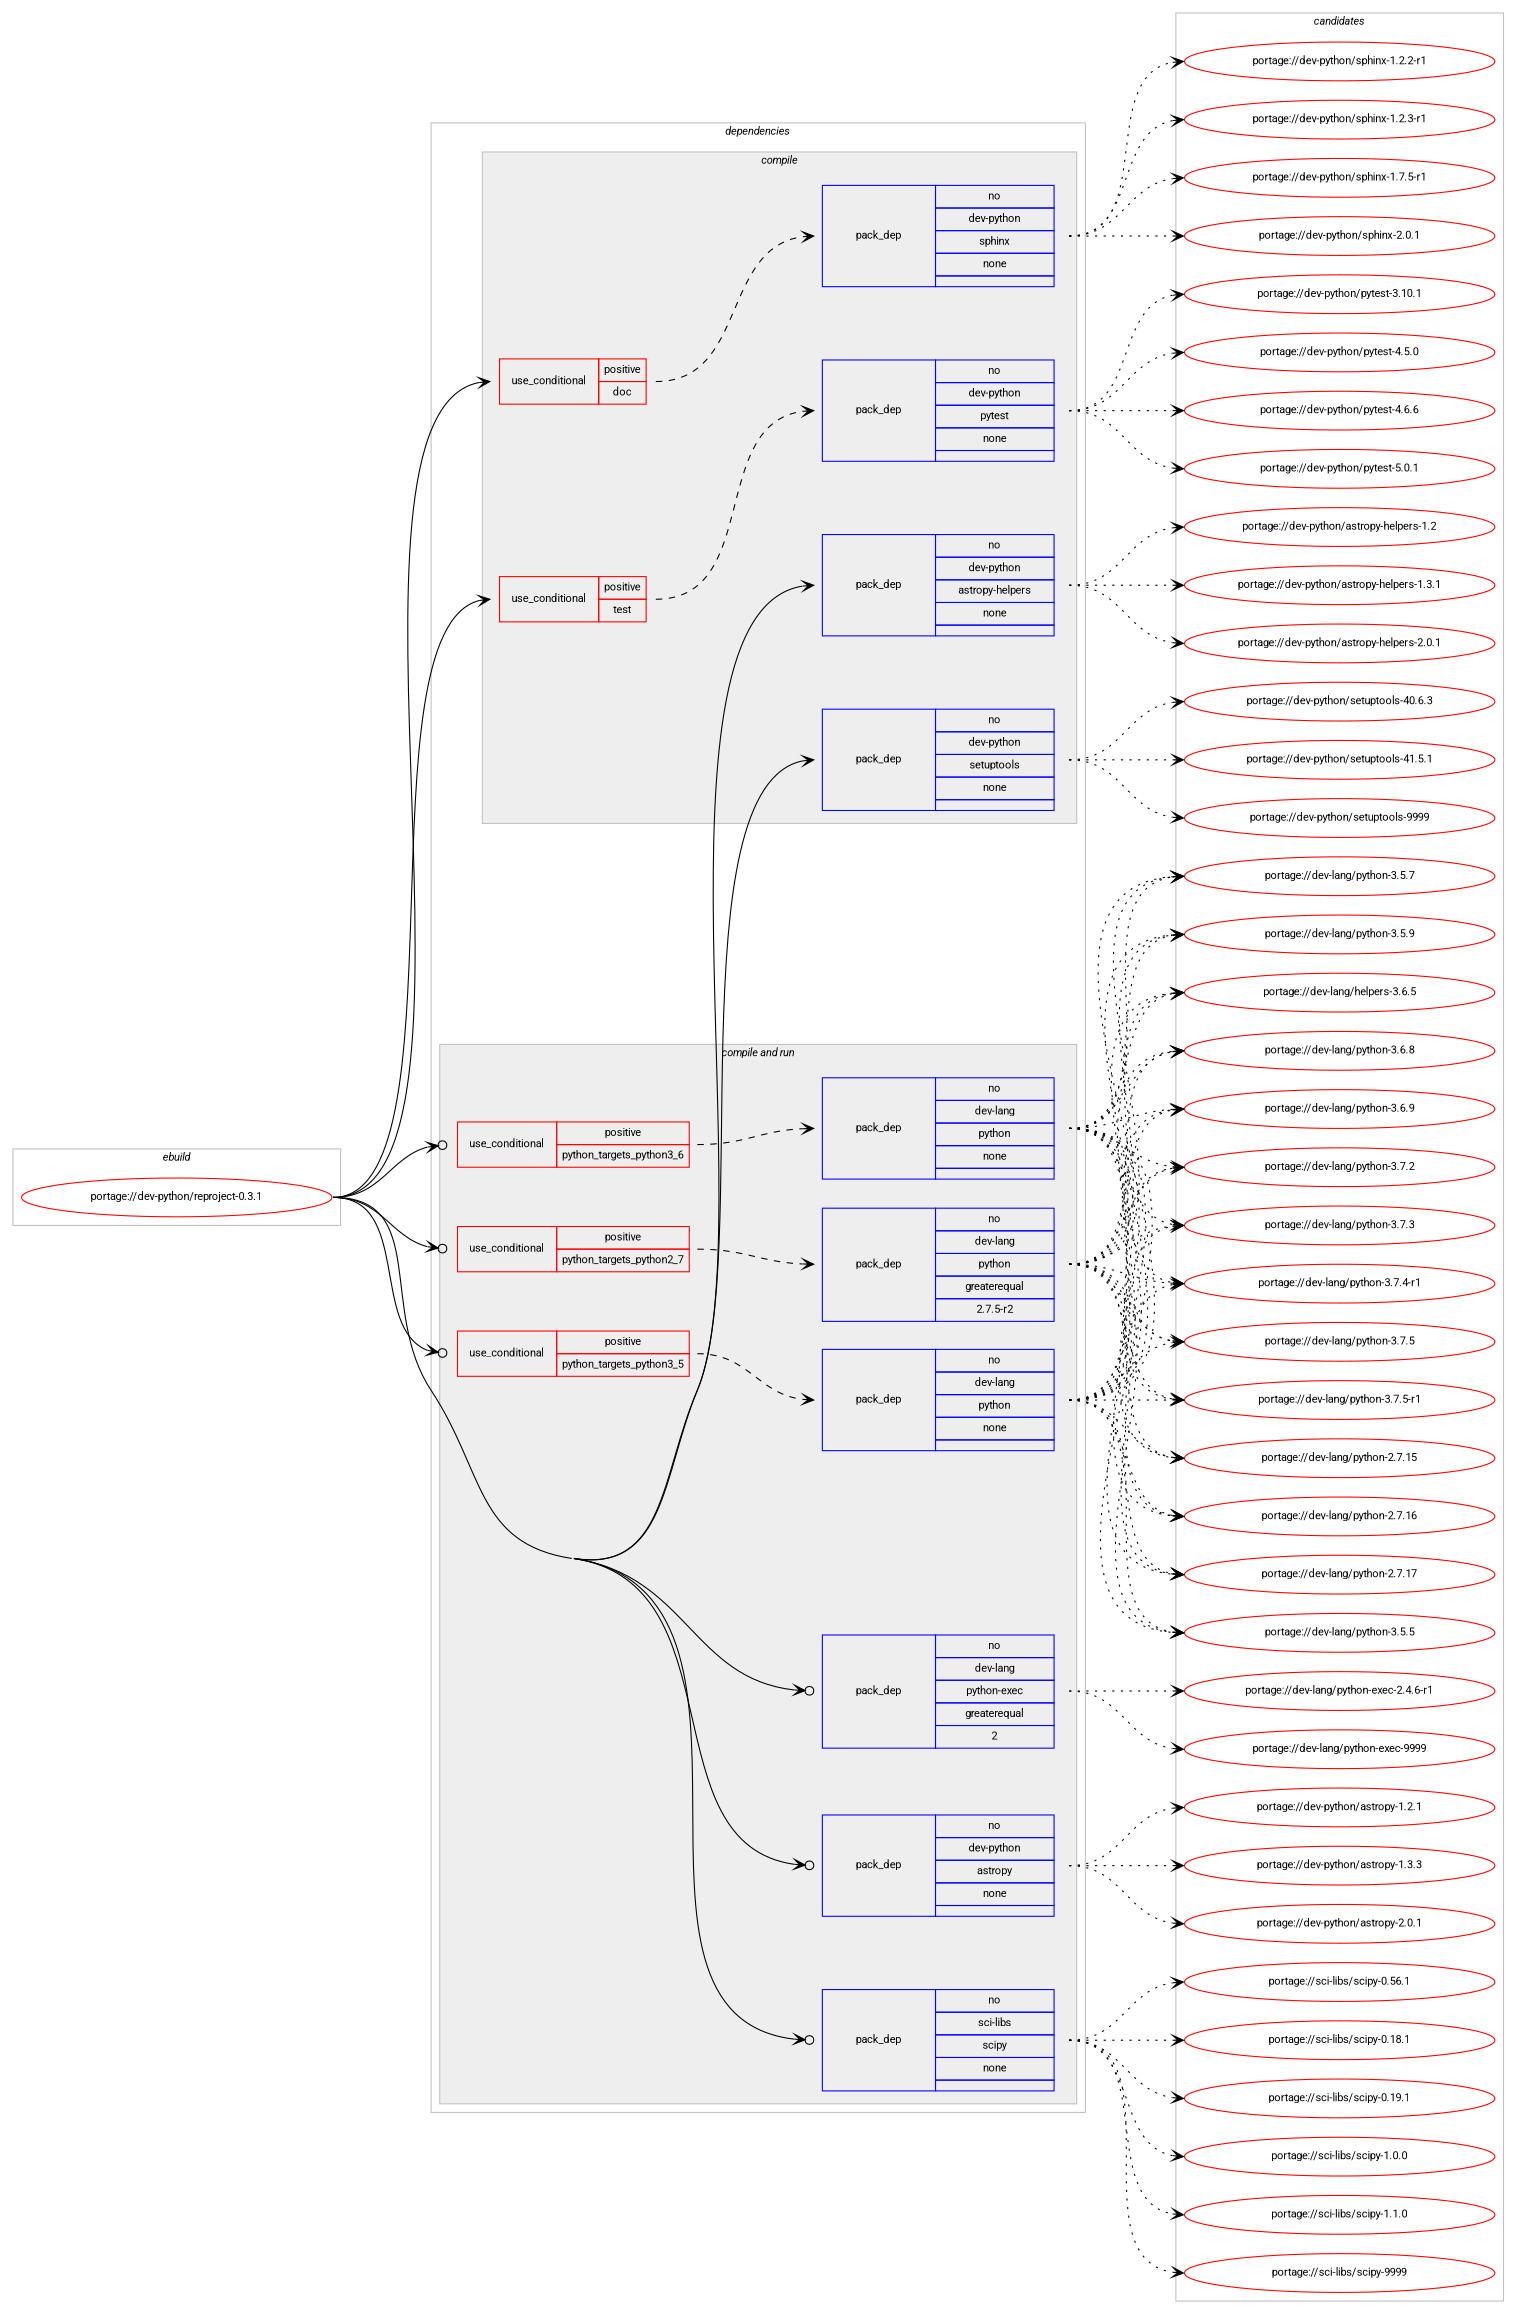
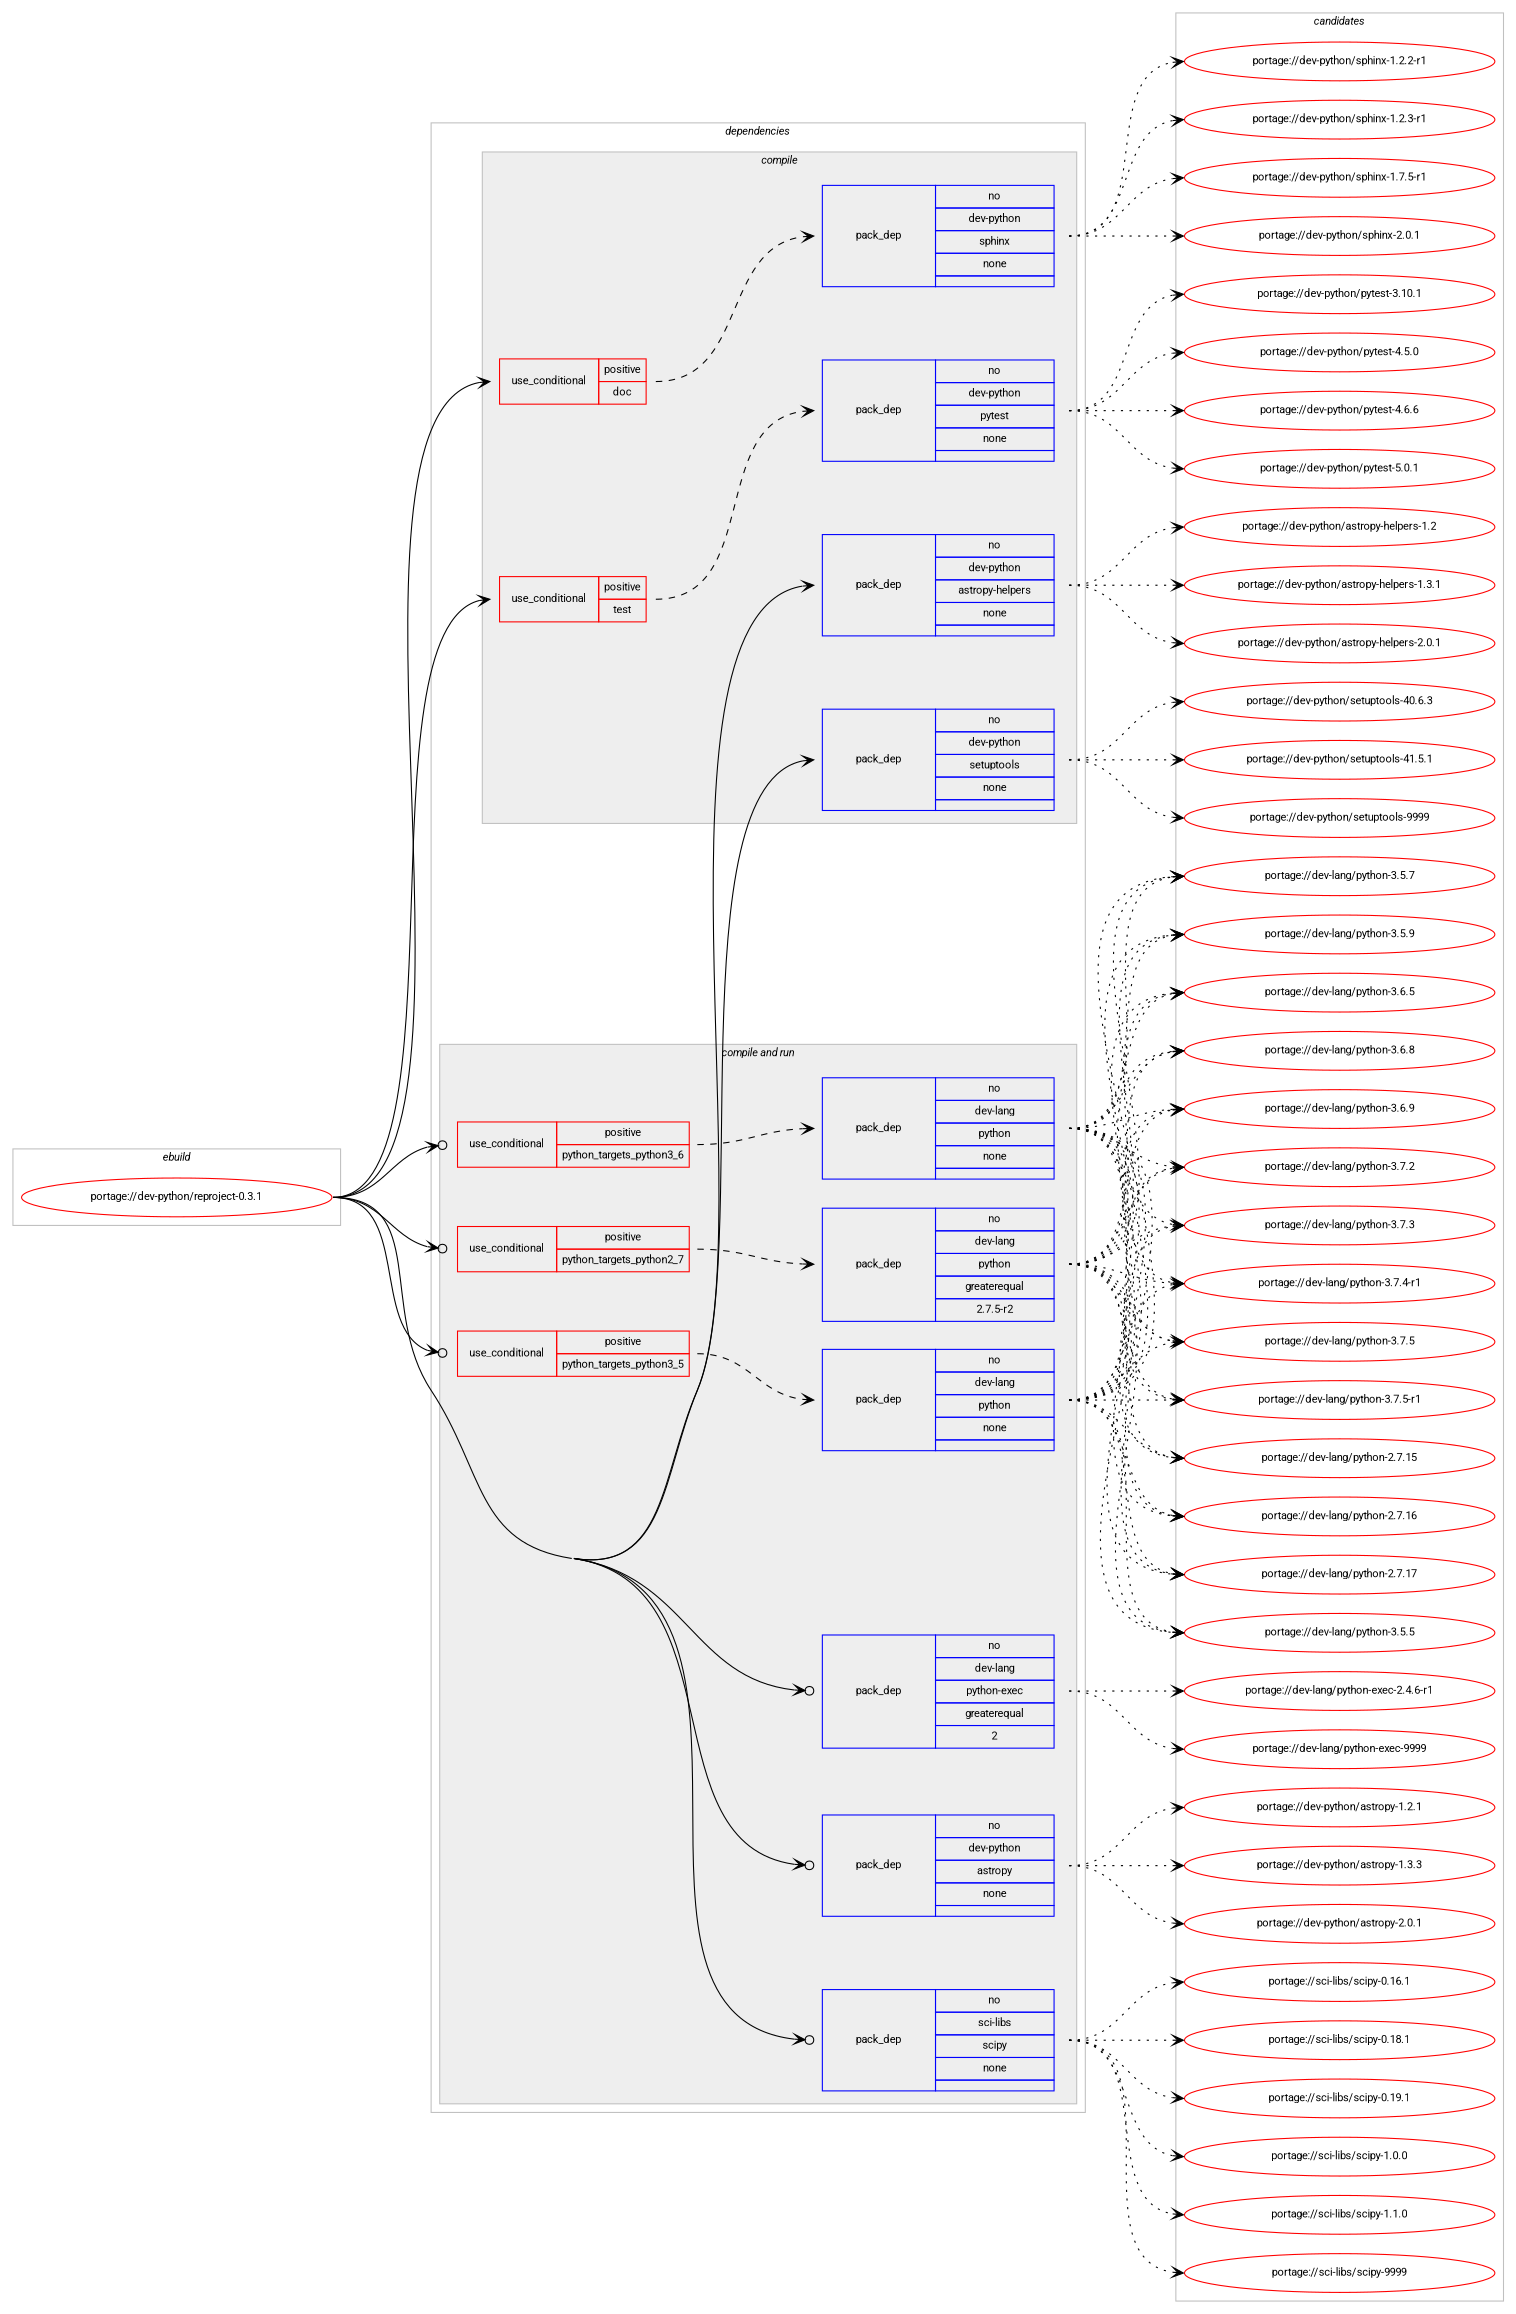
(1340, 993) -> (1340, 993)
(1340, 1982) -> (1340, 1982)
